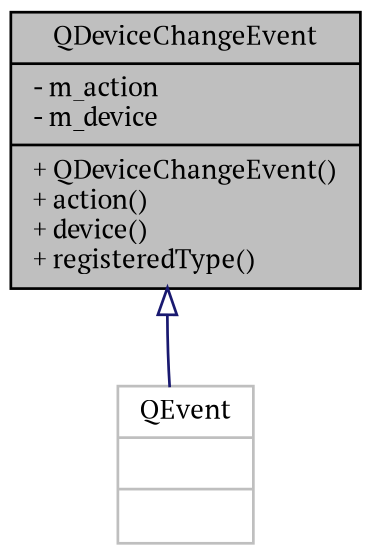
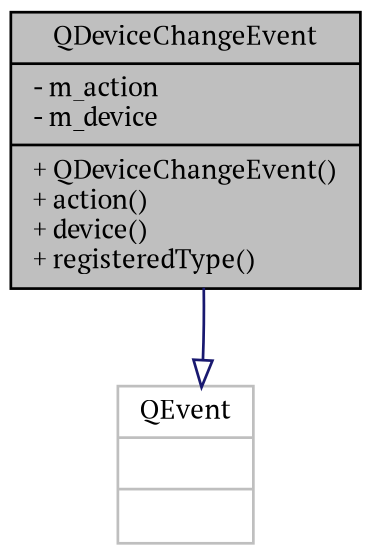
(168, 351) -> (204, 324)
